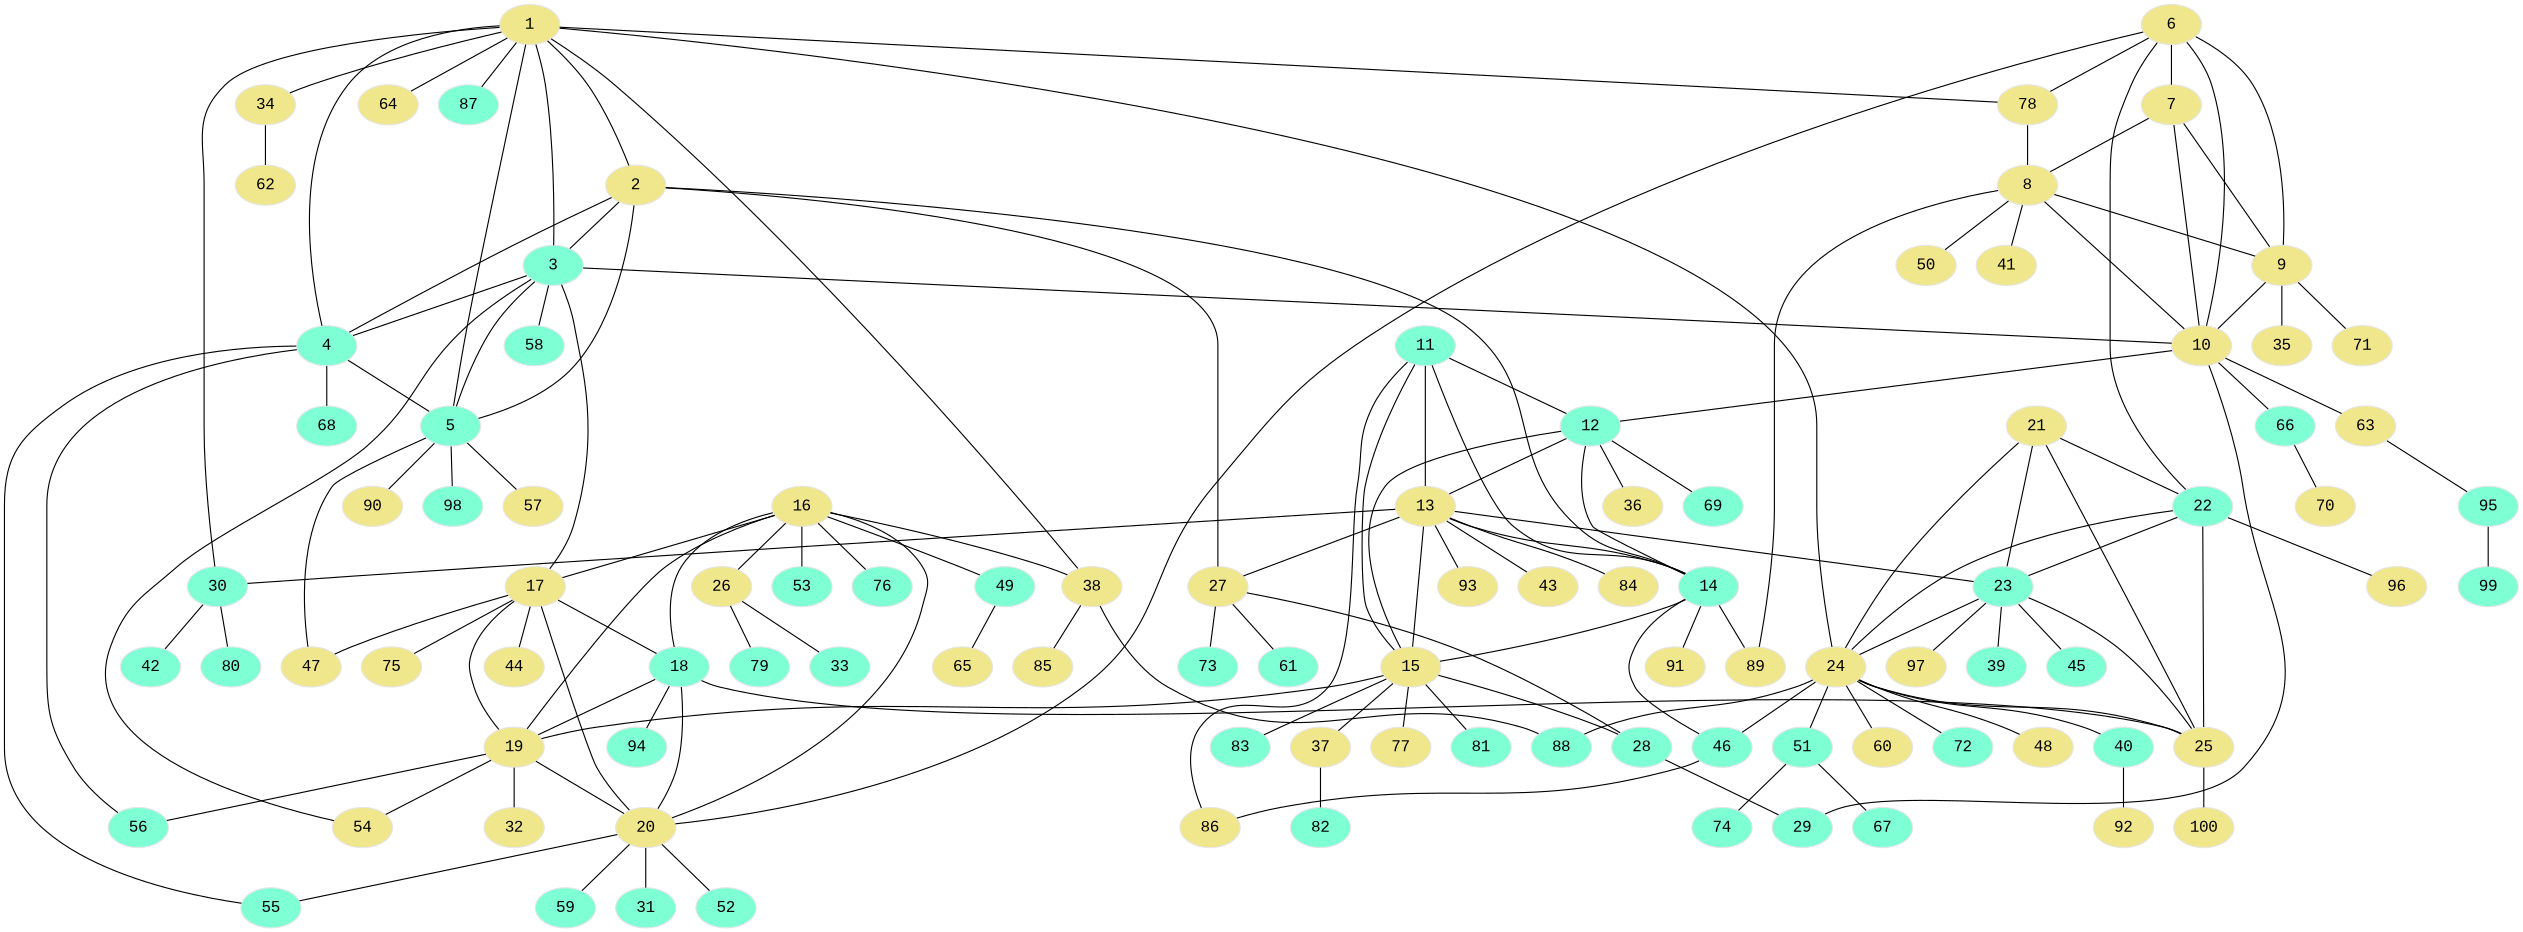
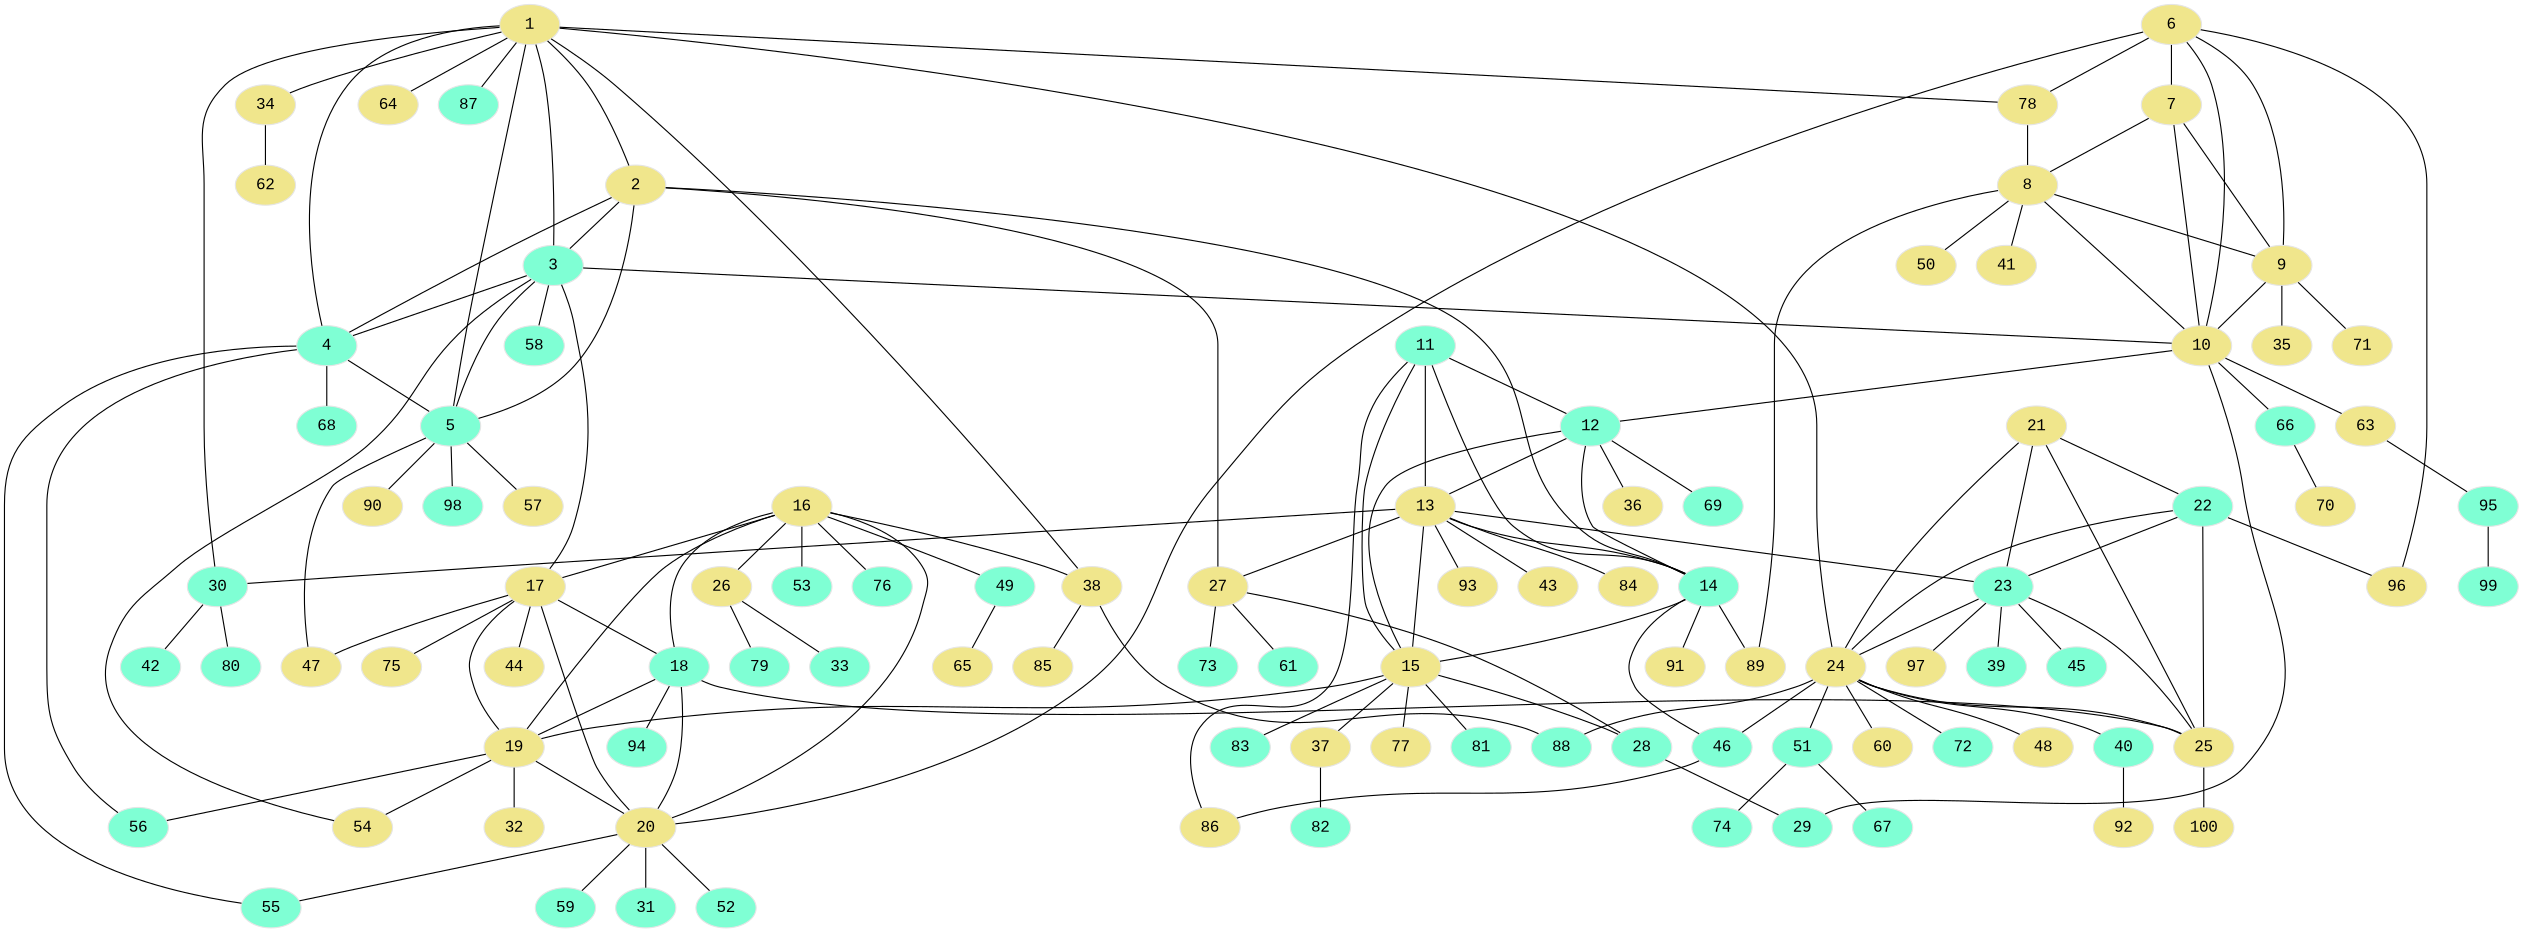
(2110, 272) -> (2427, 229)
